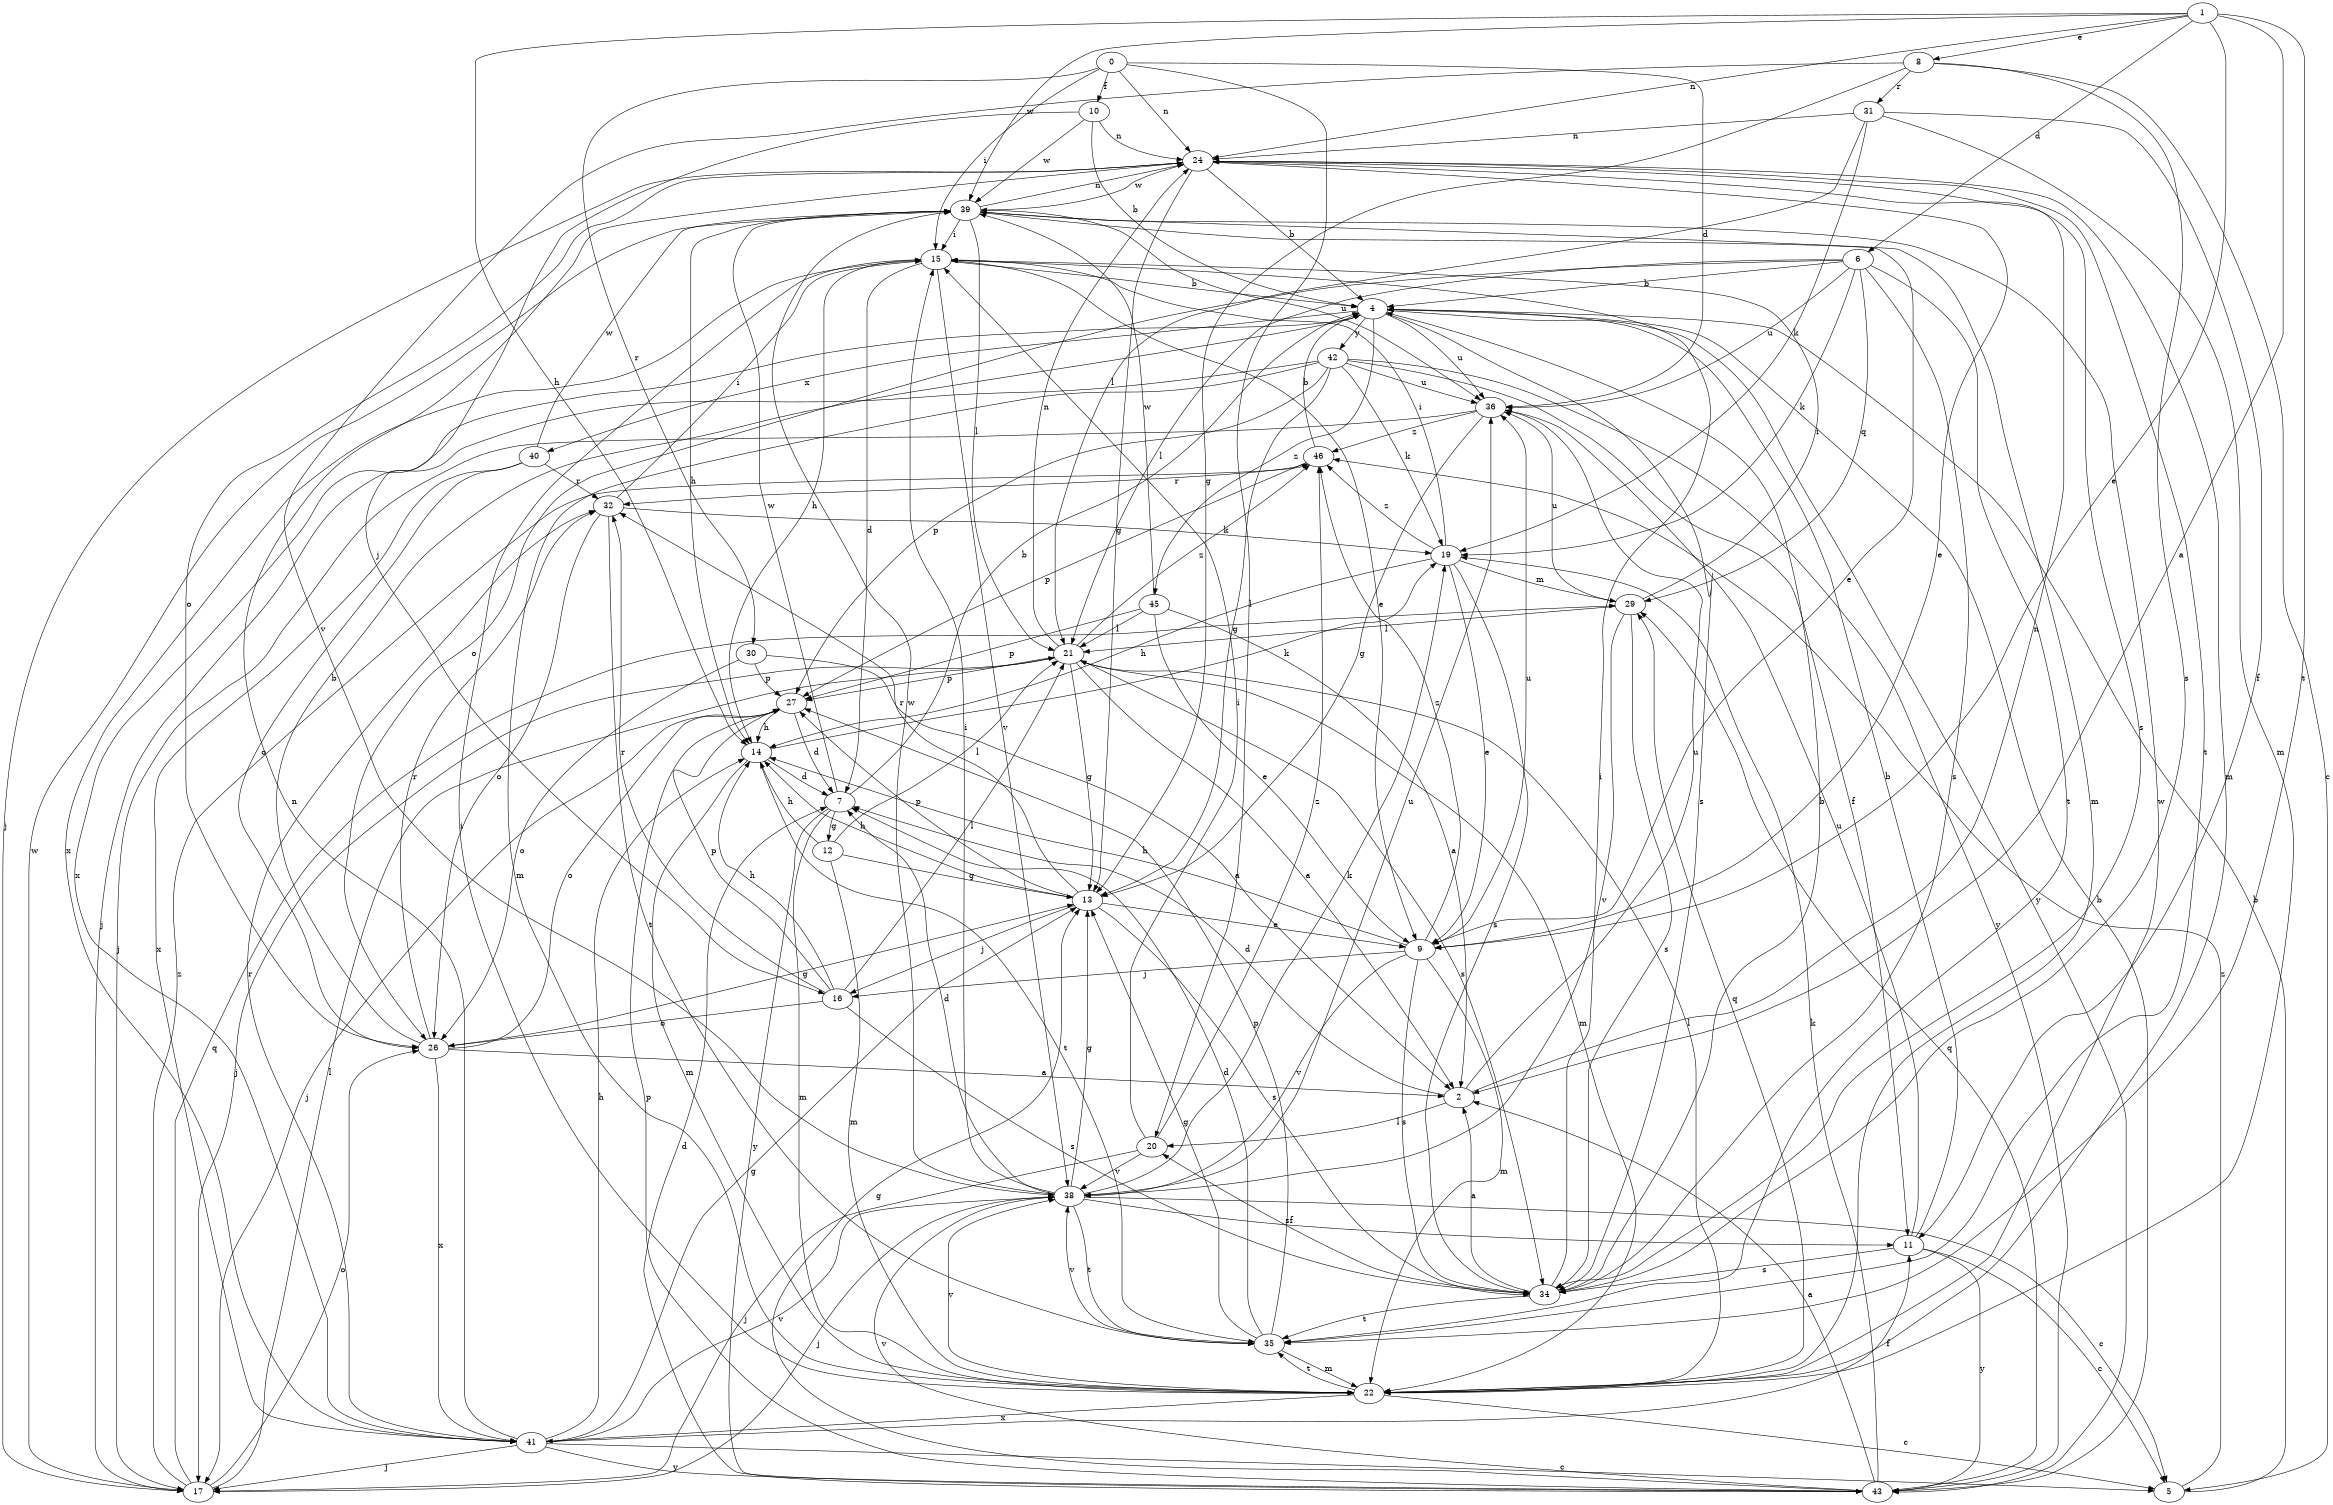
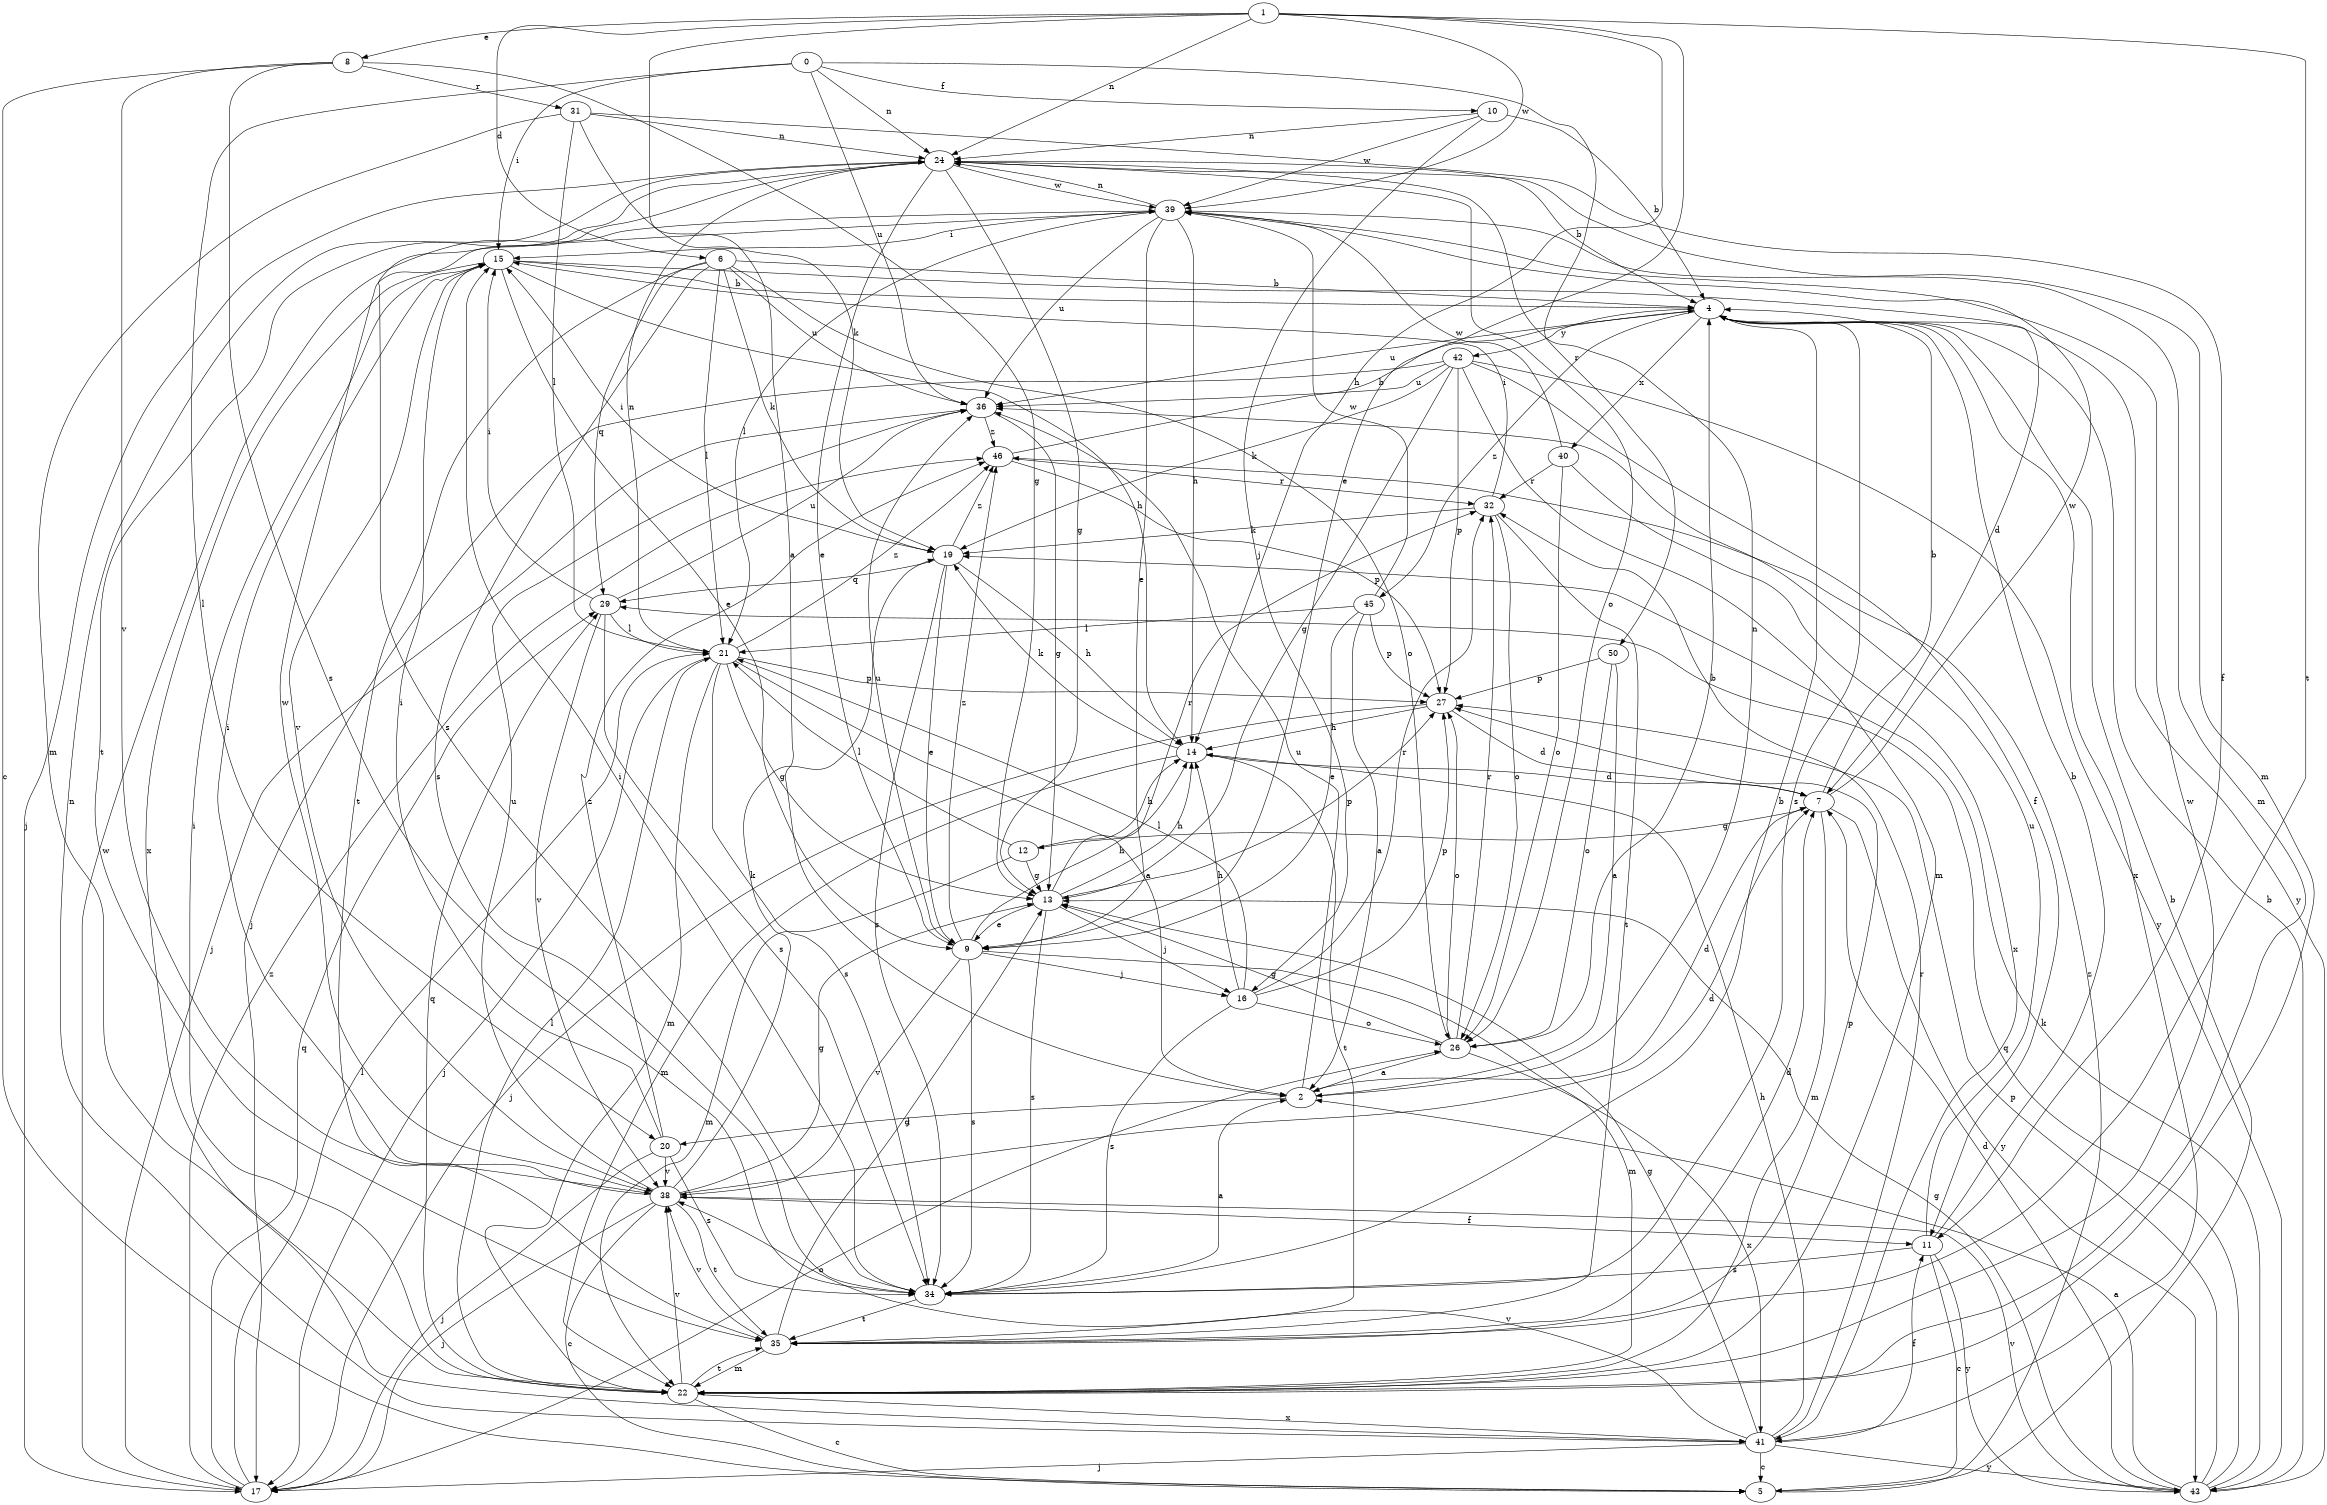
(1706, 235) -> (880, 235)
(1540, 580) -> (856, 580)
(751, 654) -> (1613, 654)
(1339, 1252) -> (754, 1282)
